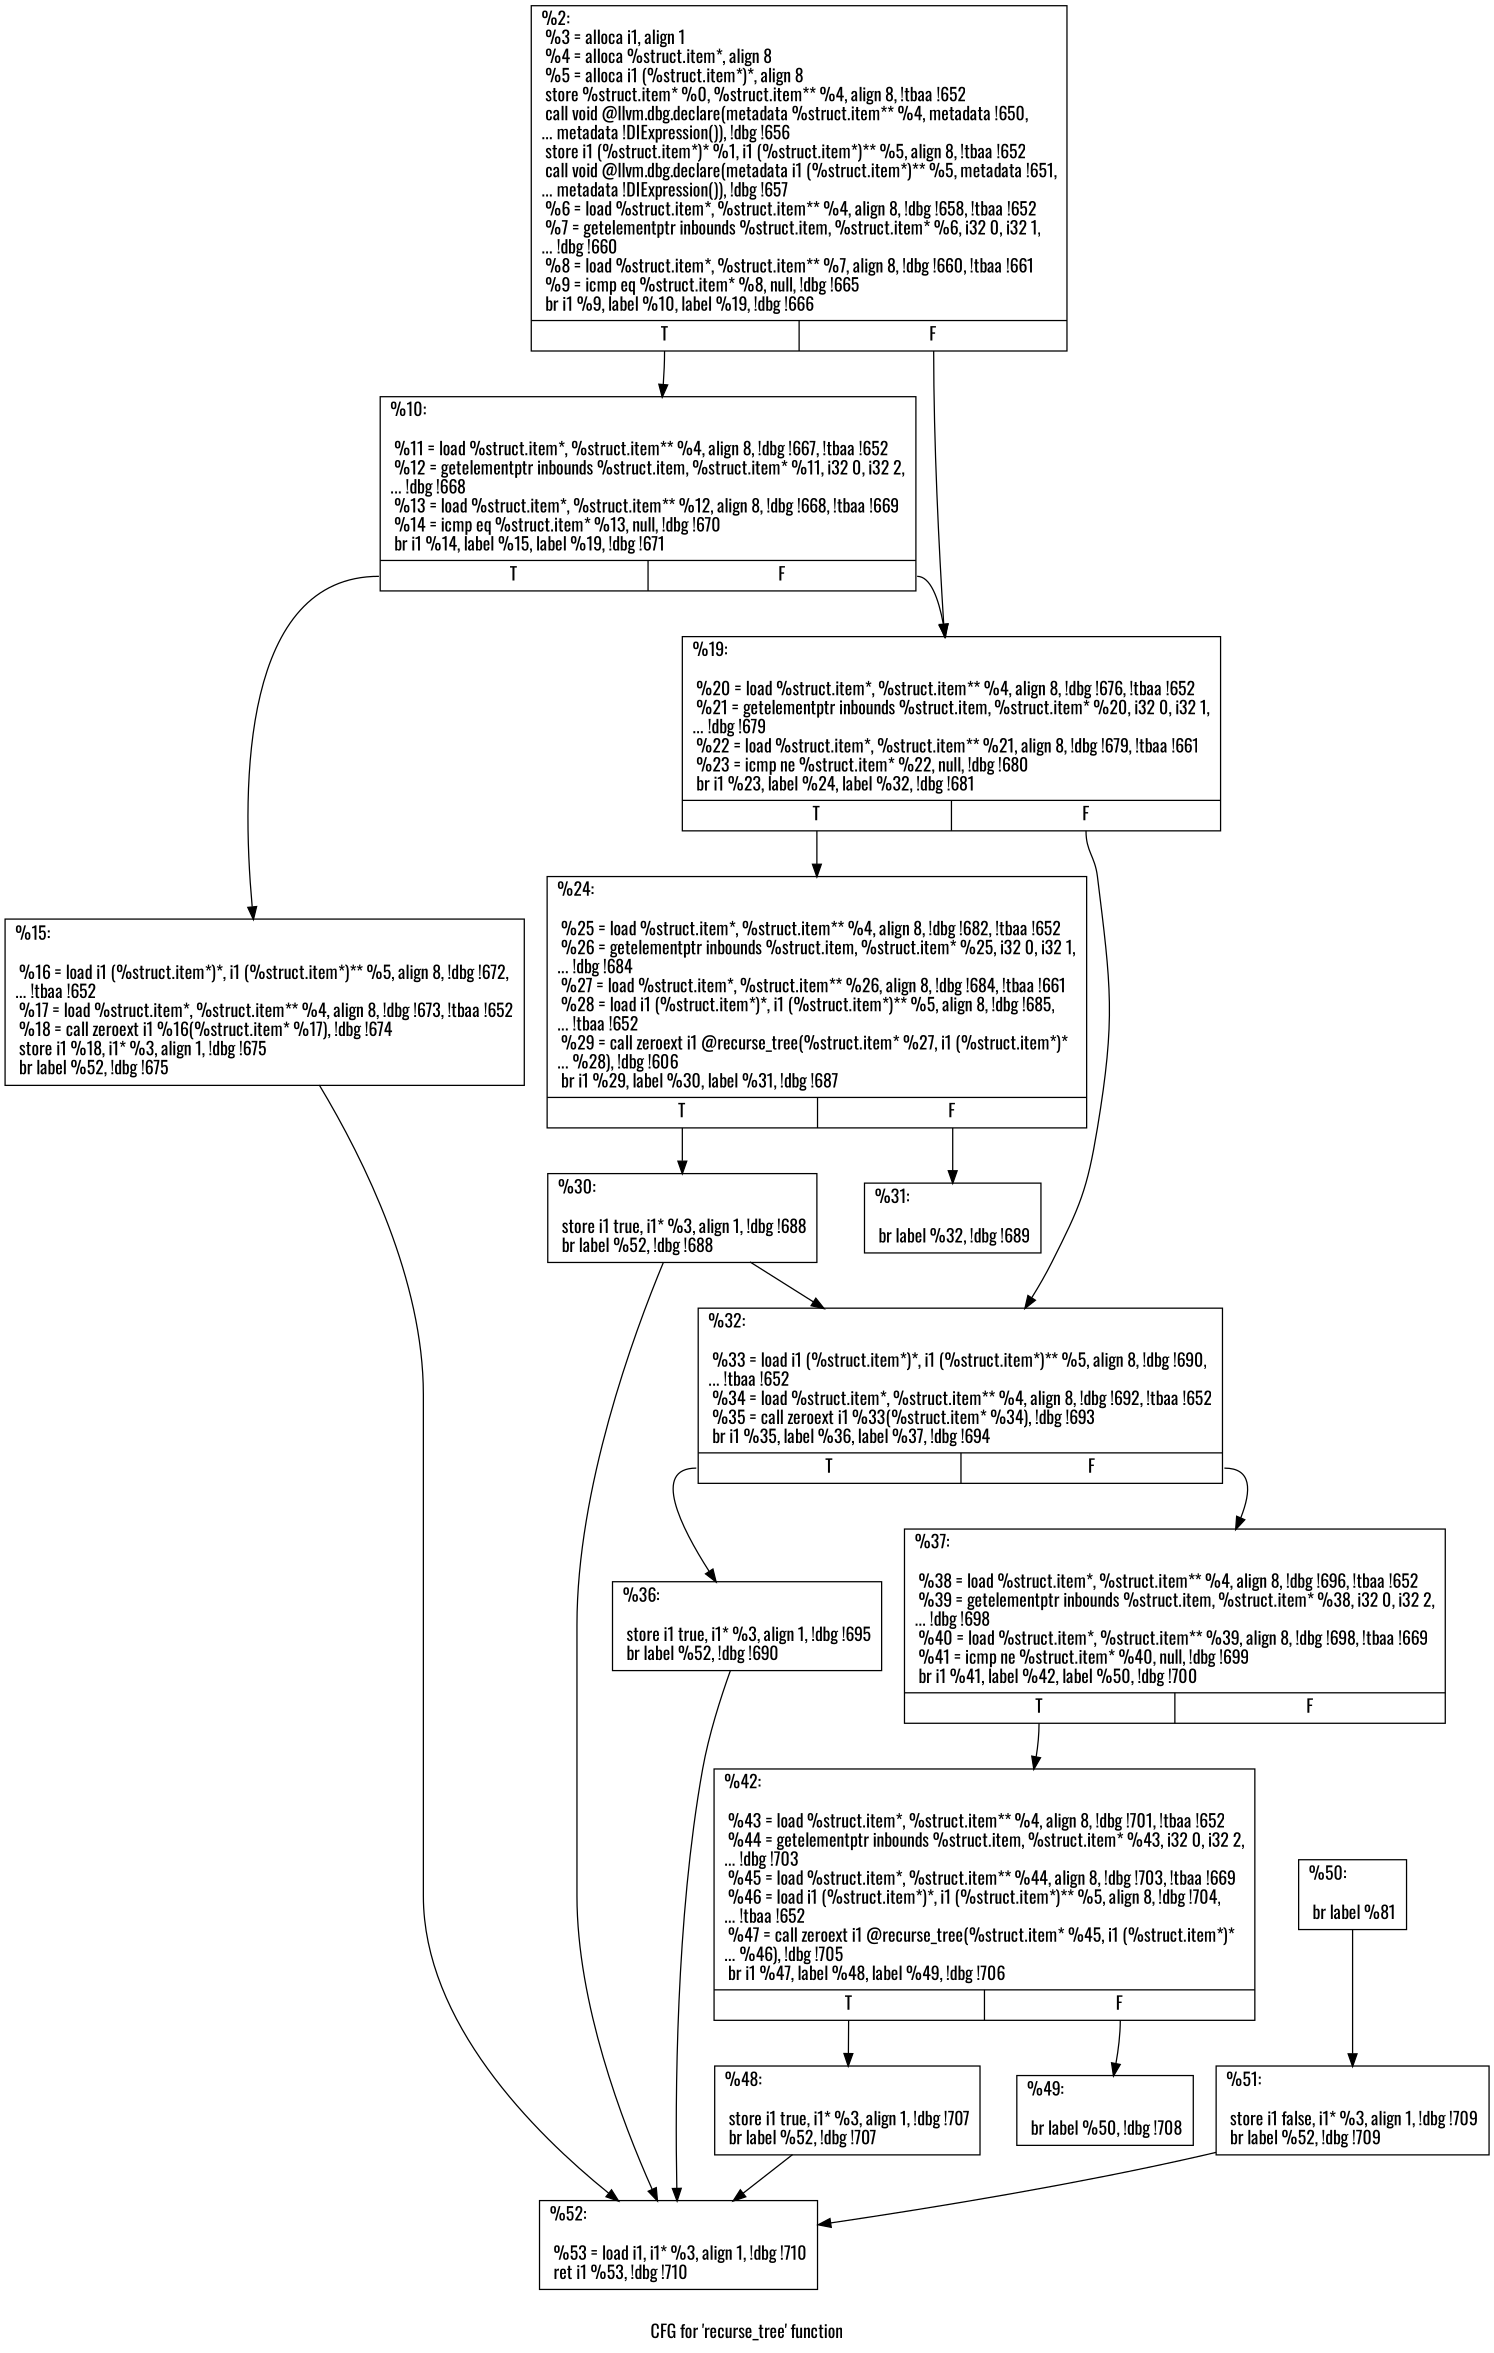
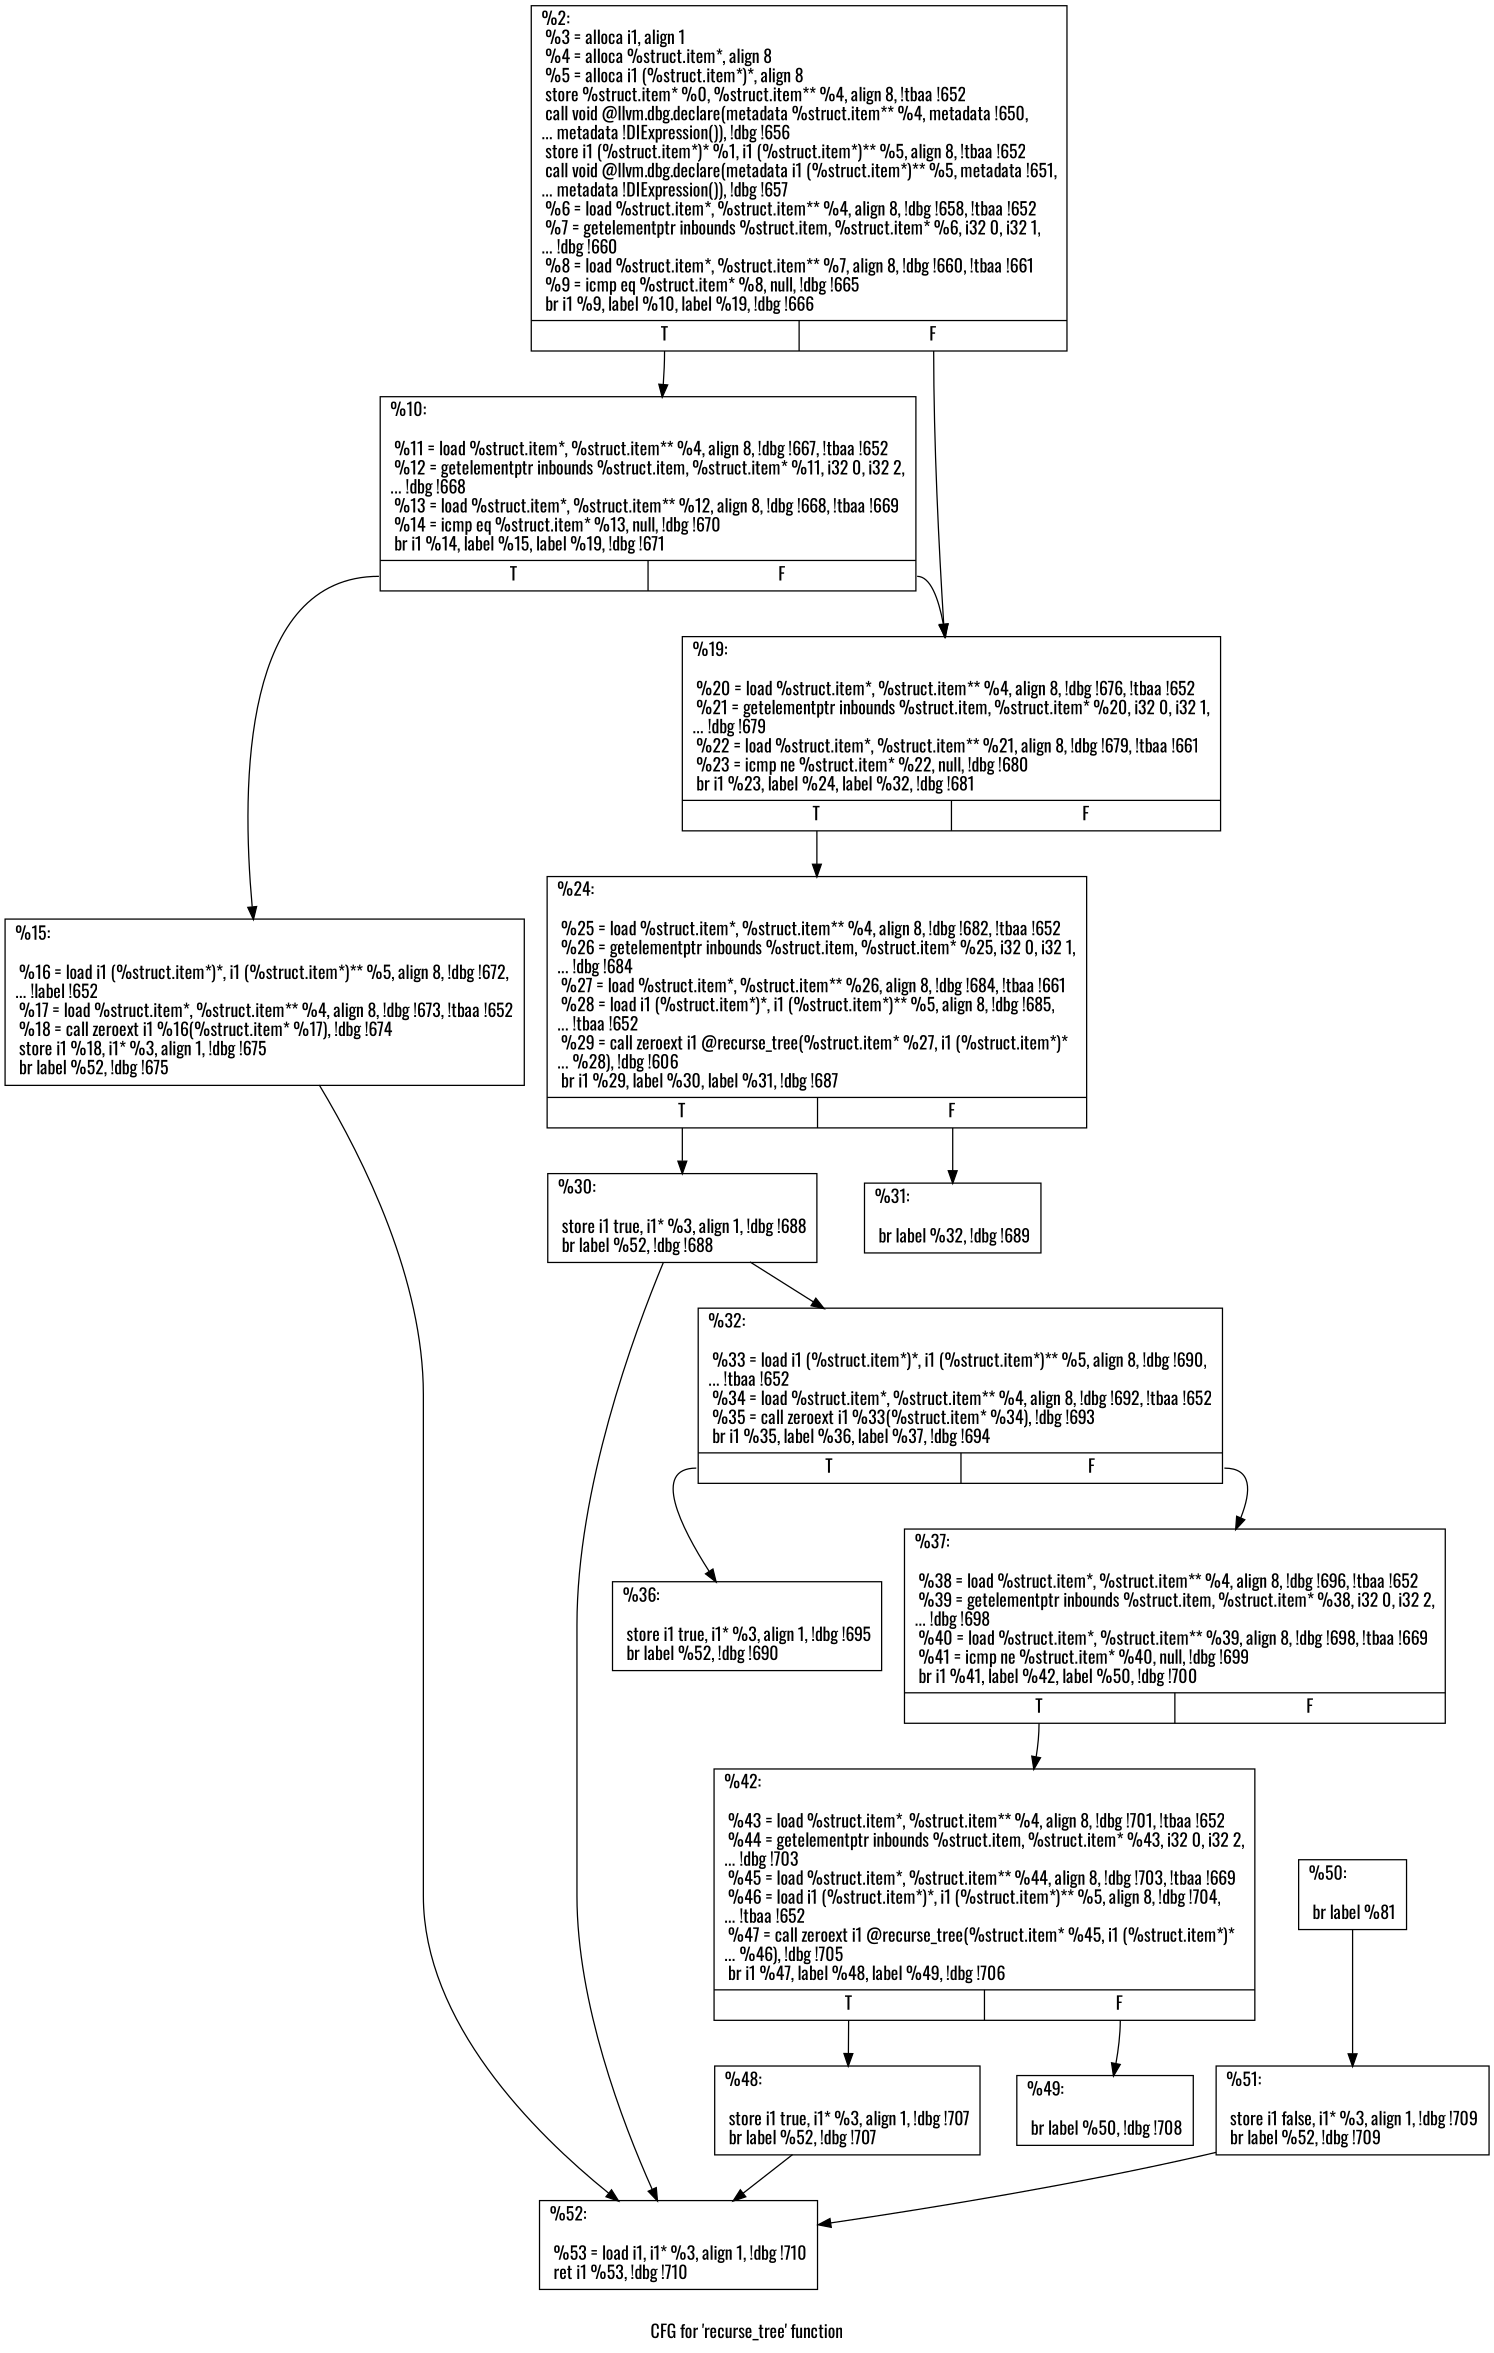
(56, 993) -> (57, 993)
(1106, 1070) -> none
(684, 1927) -> none
